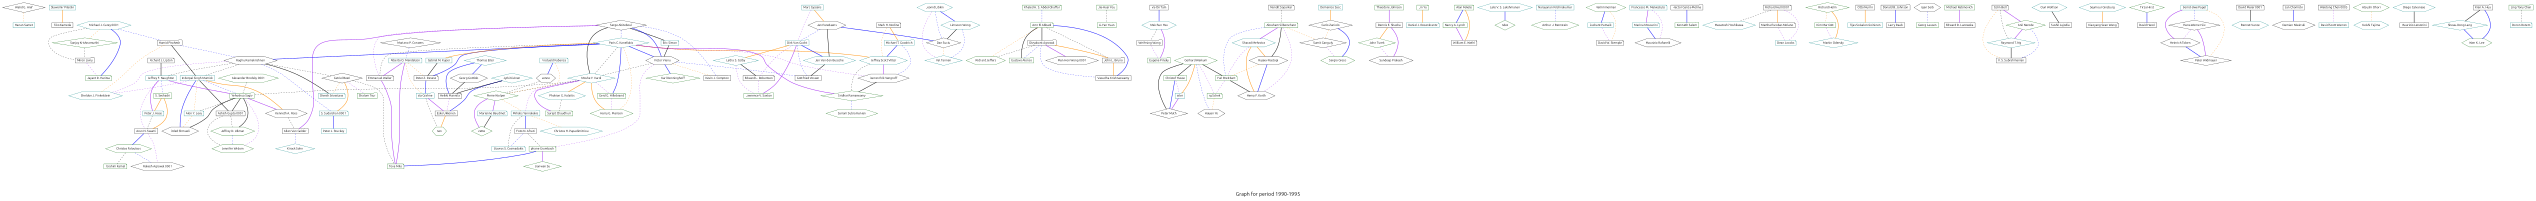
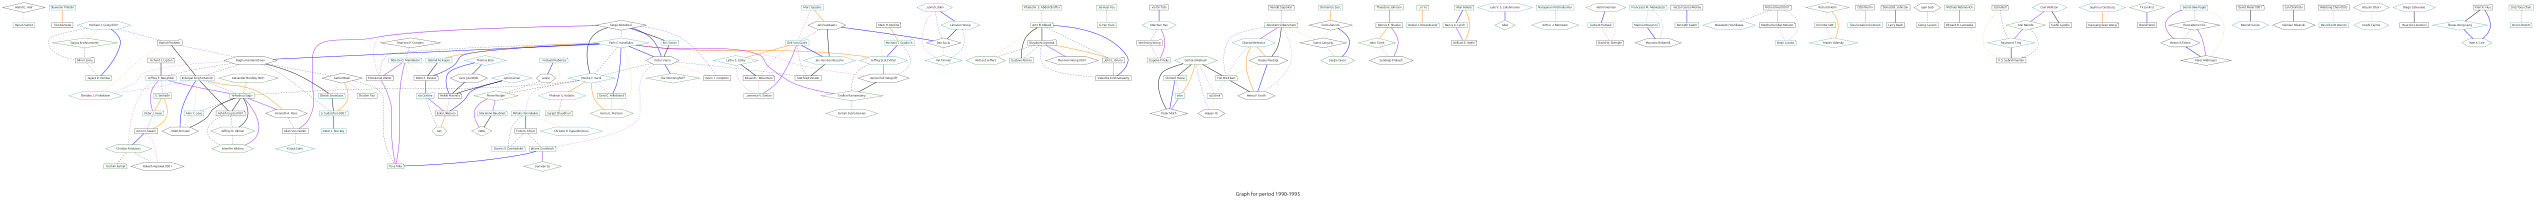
(1647, 16) -> (1647, 16)
(2012, 16) -> (2037, 17)
(536, 92) -> none
(143, 103) -> (134, 109)
none -> (333, 105)
(258, 123) -> (258, 123)
